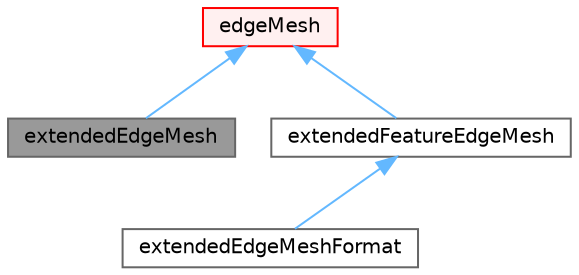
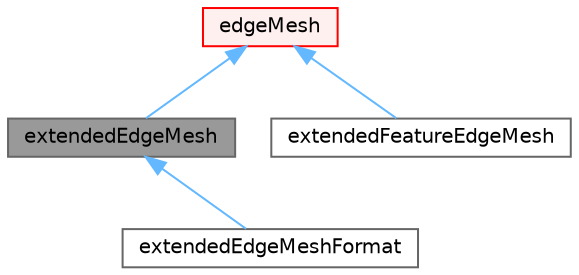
(338, 199) -> (204, 199)
